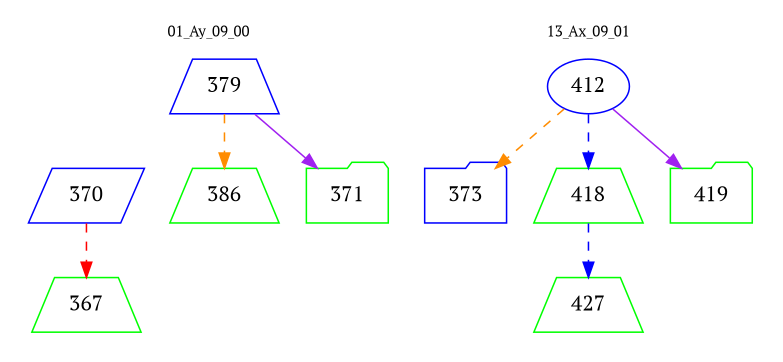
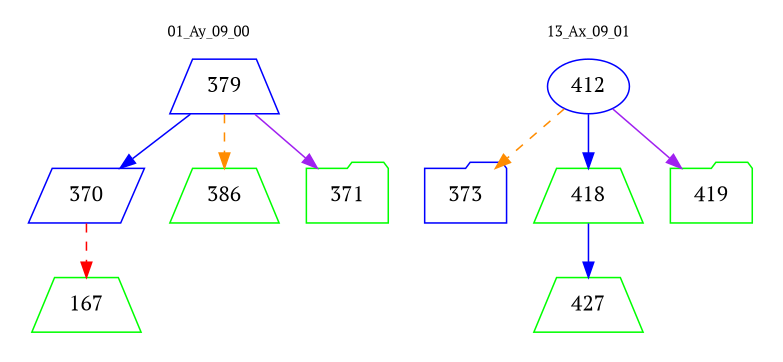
(588, 134) -> (588, 134)
none -> (162, 136)
(588, 243) -> (588, 243)
(86, 305) -> (86, 305)
